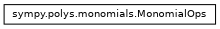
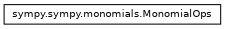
(110, 14) -> (112, 14)
